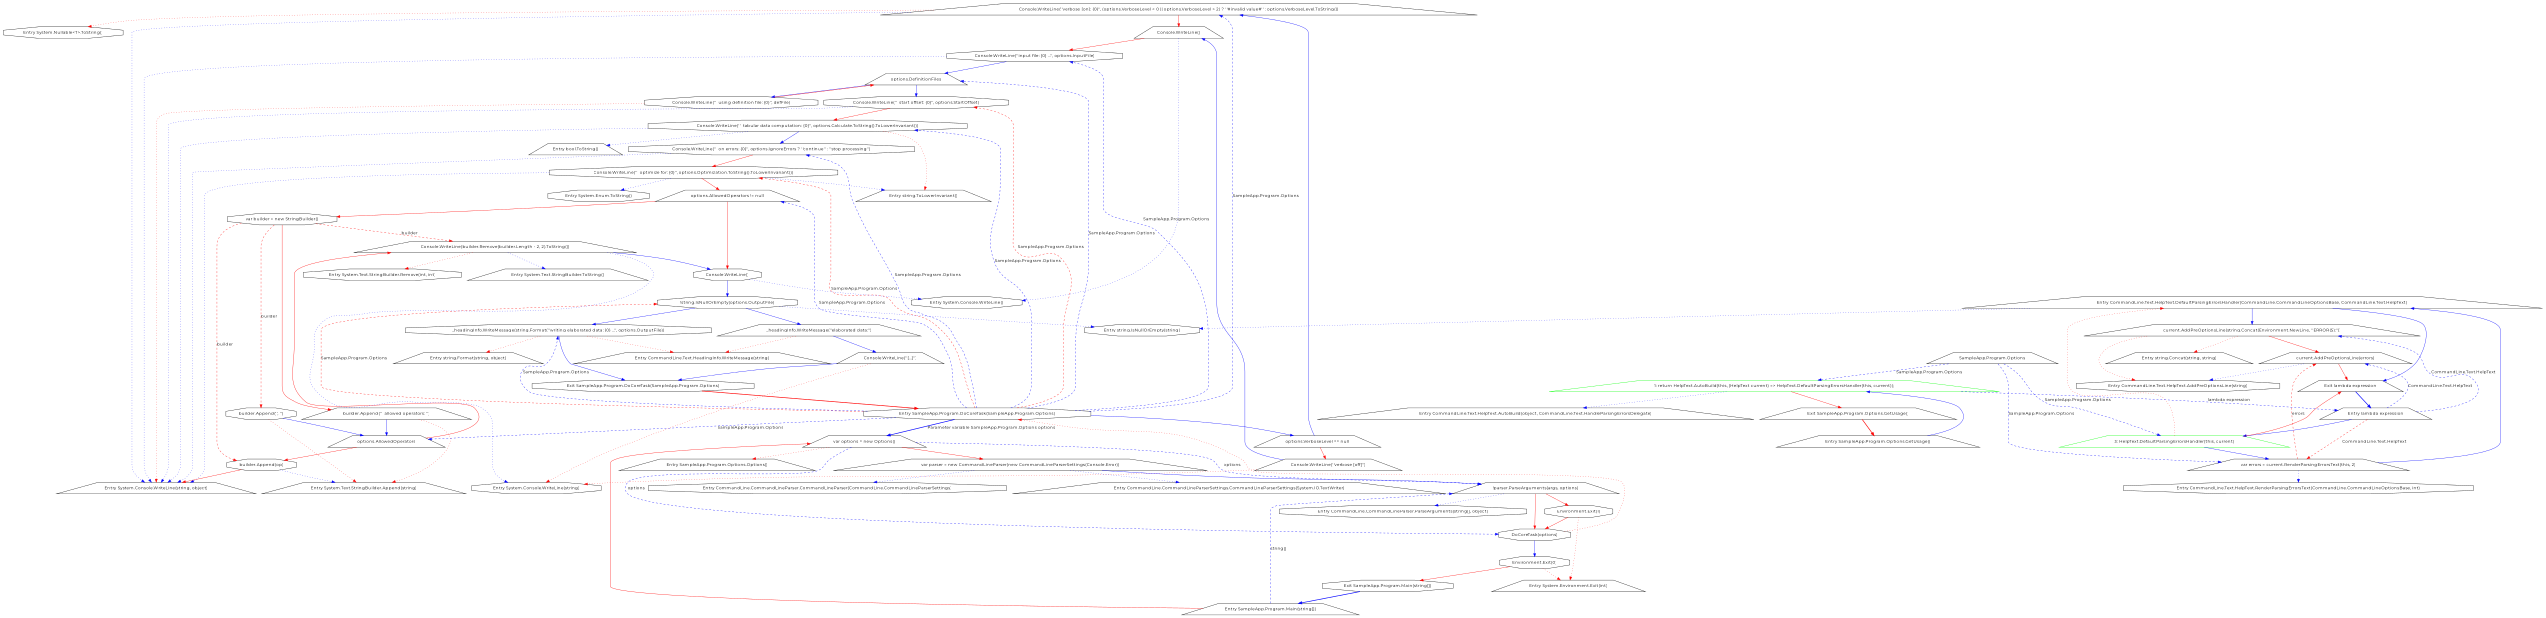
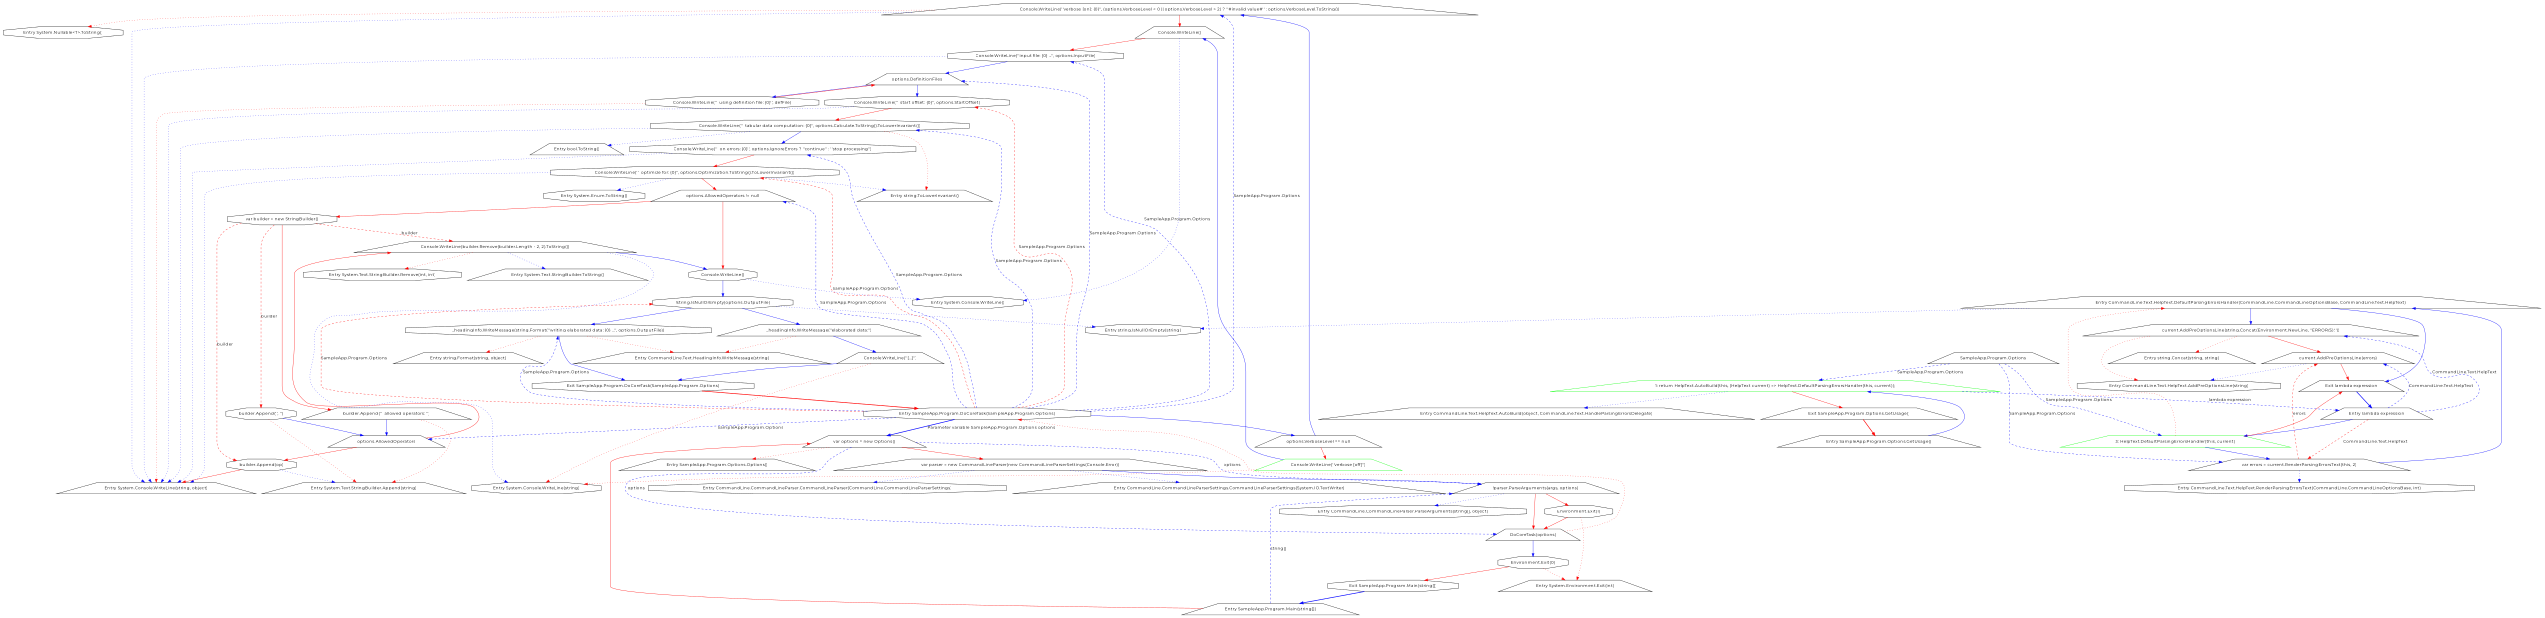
(1328, 465) -> (1328, 465)
(1535, 535) -> (1533, 535)
